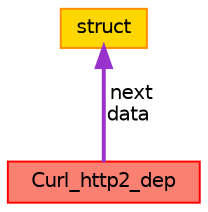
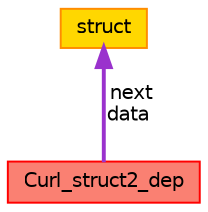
(104, 182) -> (104, 182)
